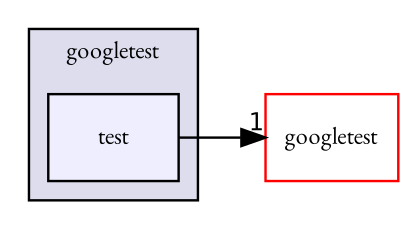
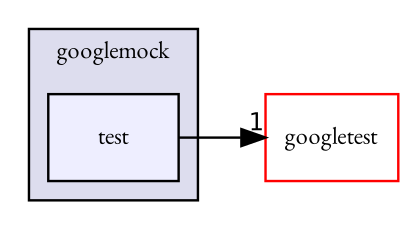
(113, 52) -> (113, 52)
